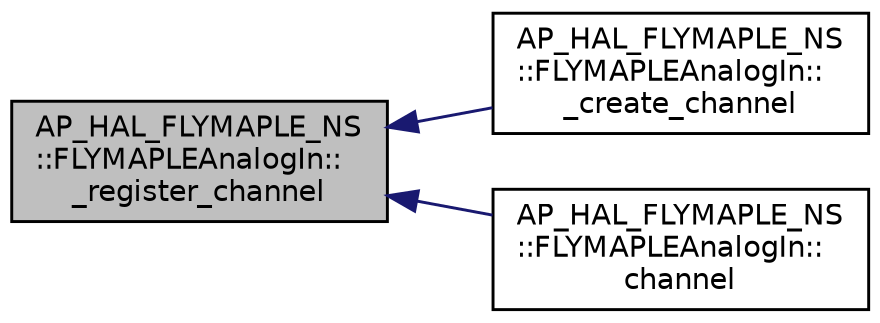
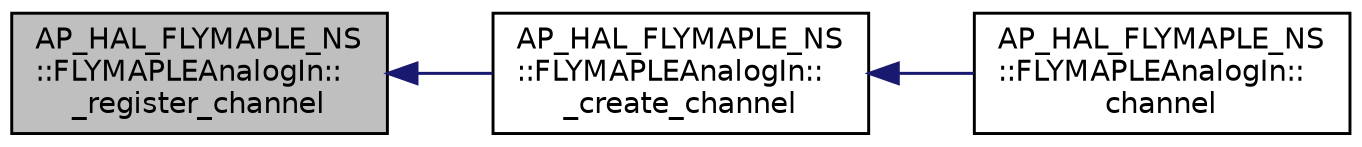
(455, 208) -> (936, 73)
